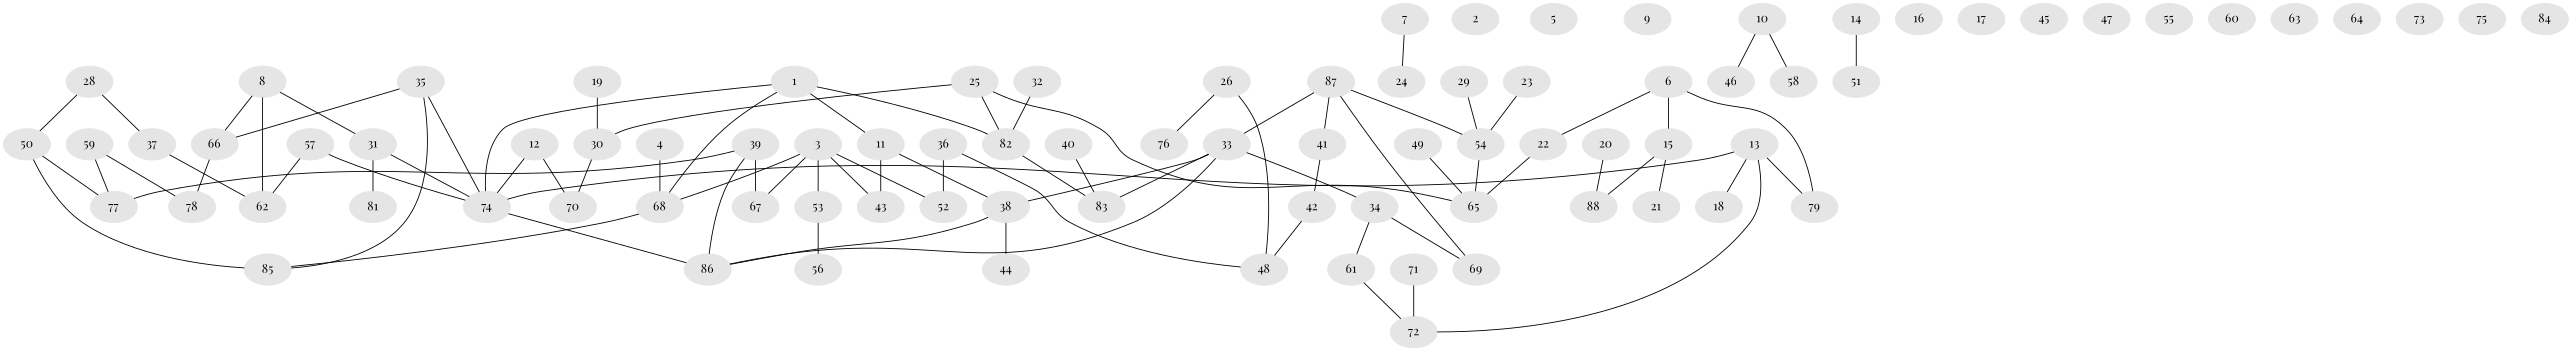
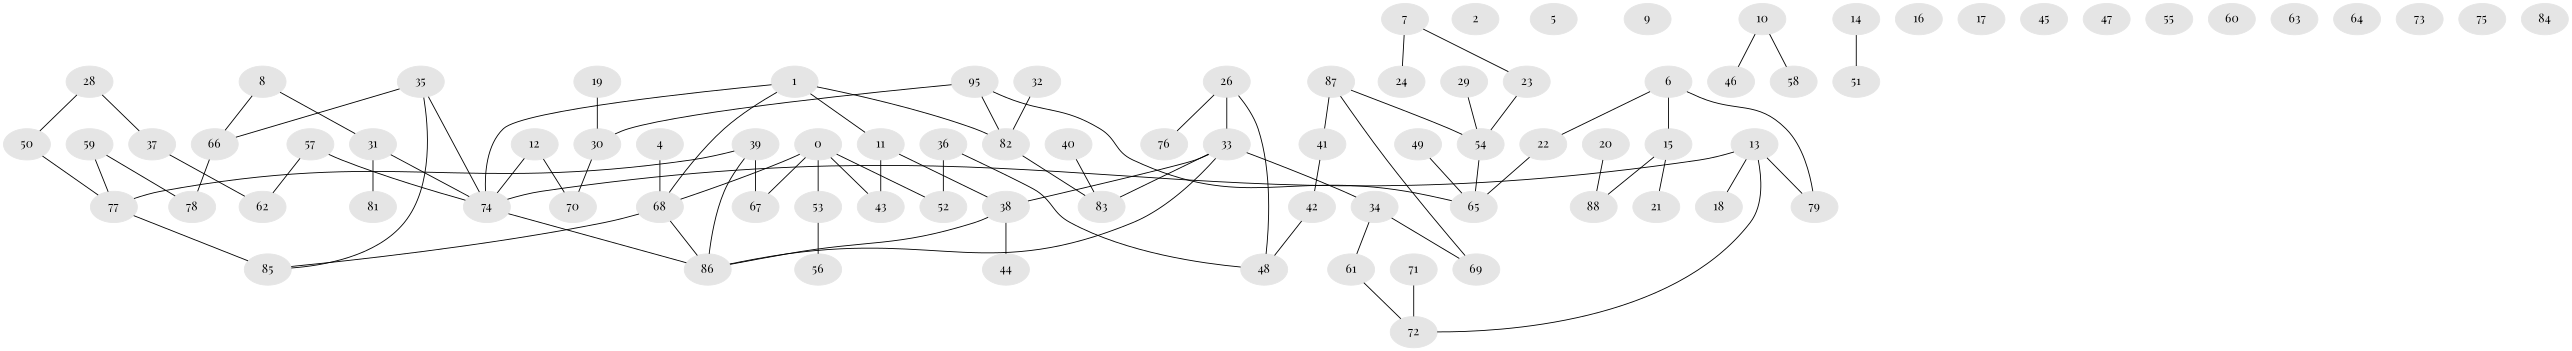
none -> (1466, 50)
(975, 82) -> (975, 82)
(1279, 113) -> (1227, 113)
(263, 144) -> none
(818, 144) -> (818, 144)
none -> (684, 238)
(122, 243) -> (191, 238)
